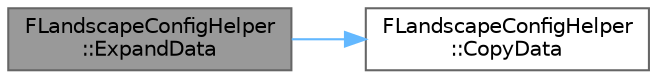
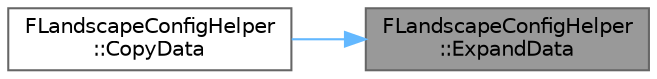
(318, 39) -> (318, 39)
